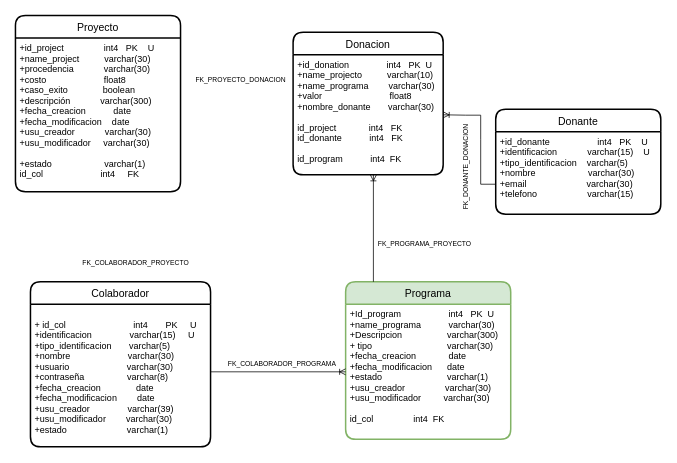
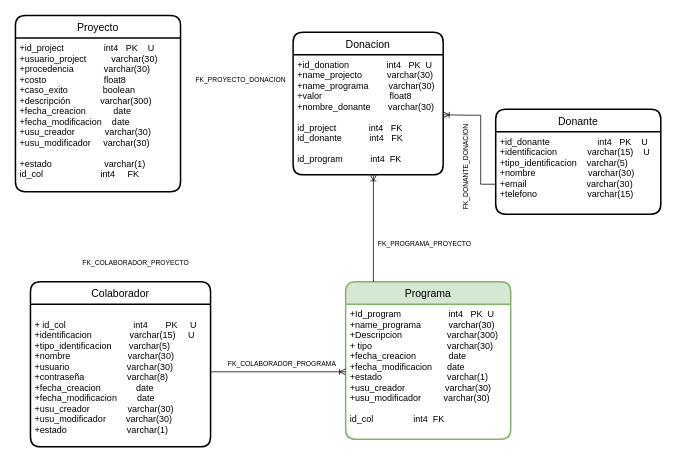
(109, 48) -> (109, 48)
(388, 65) -> (388, 65)
(151, 325) -> (151, 325)
